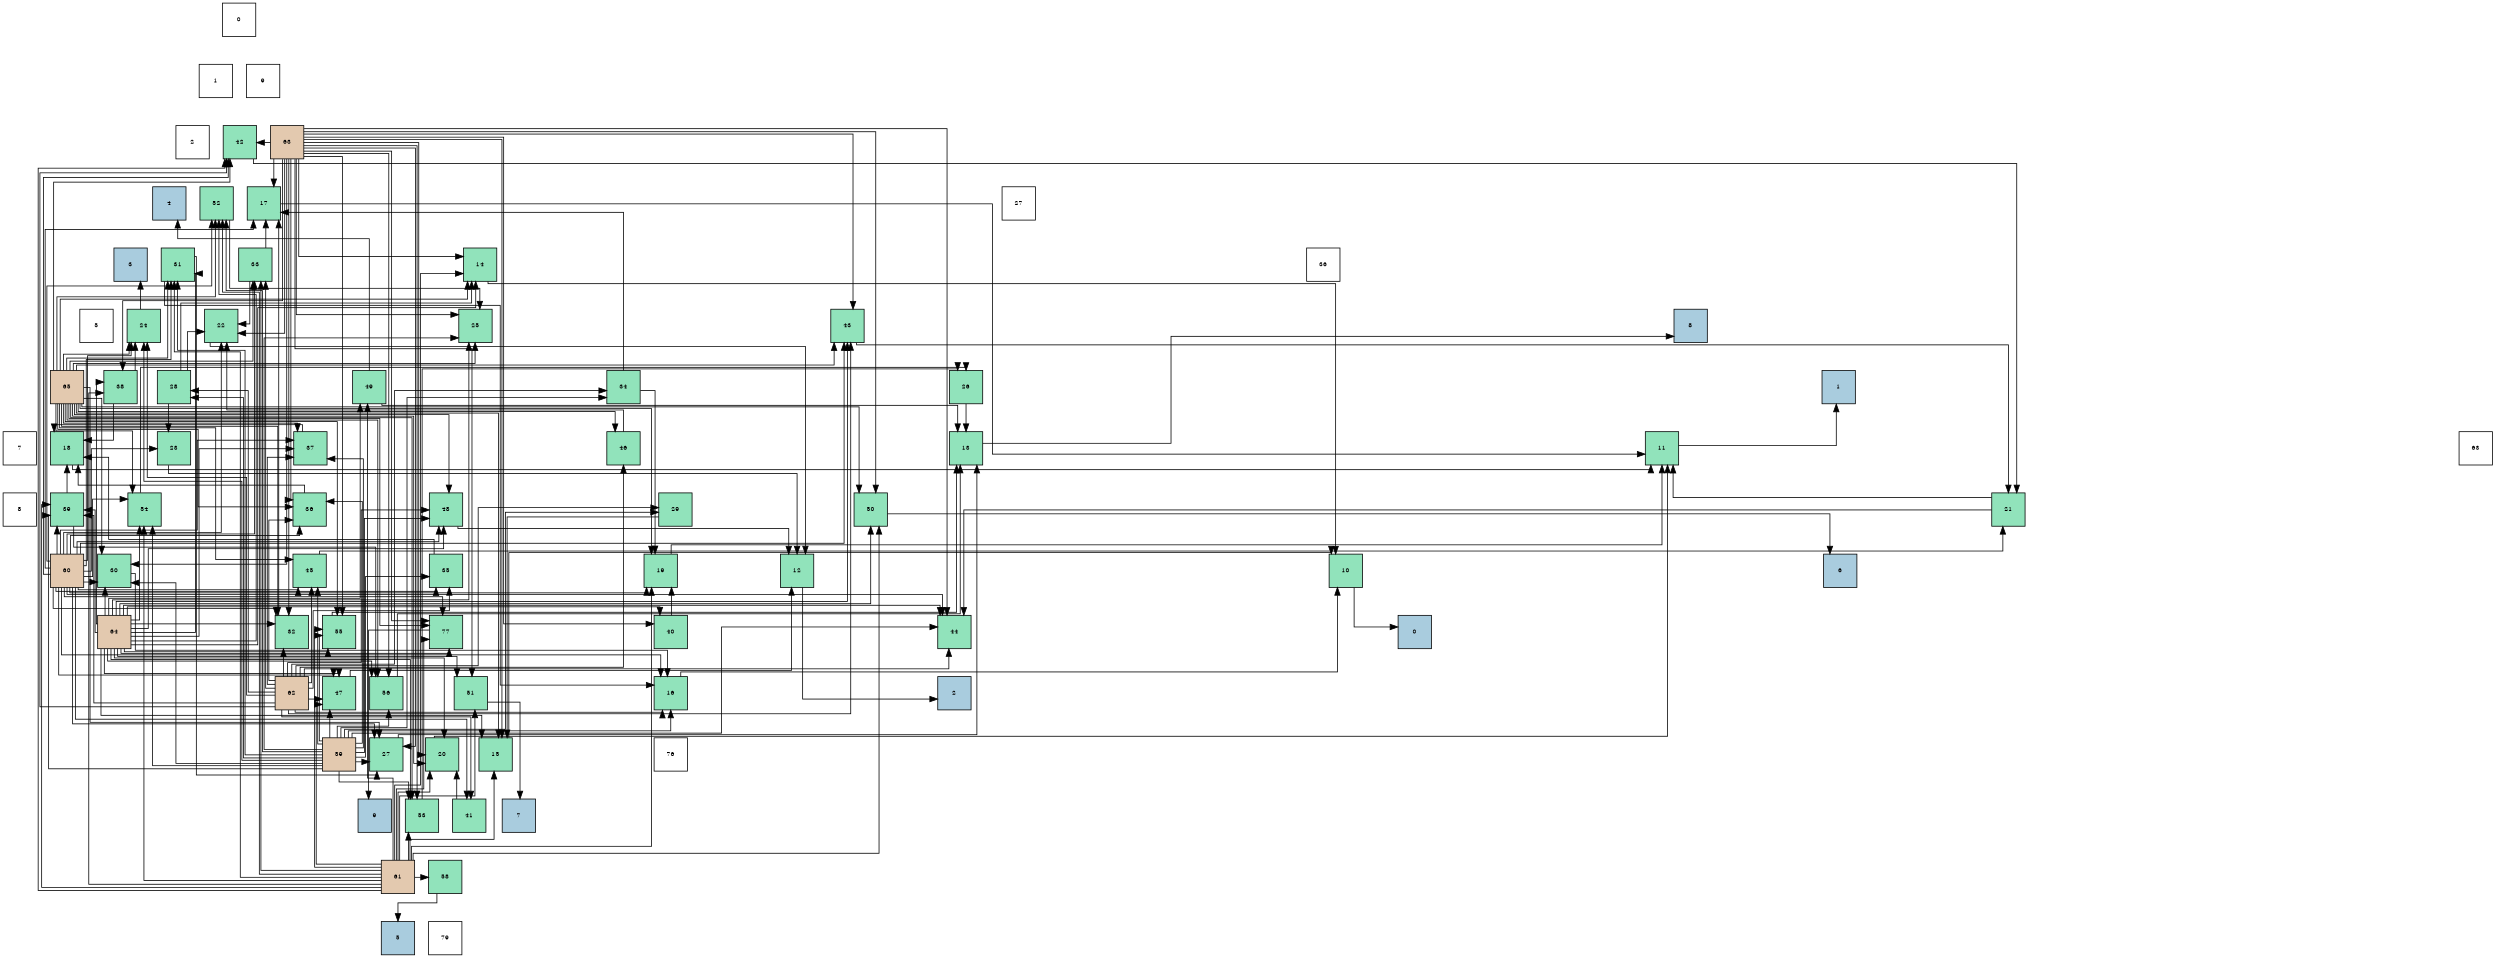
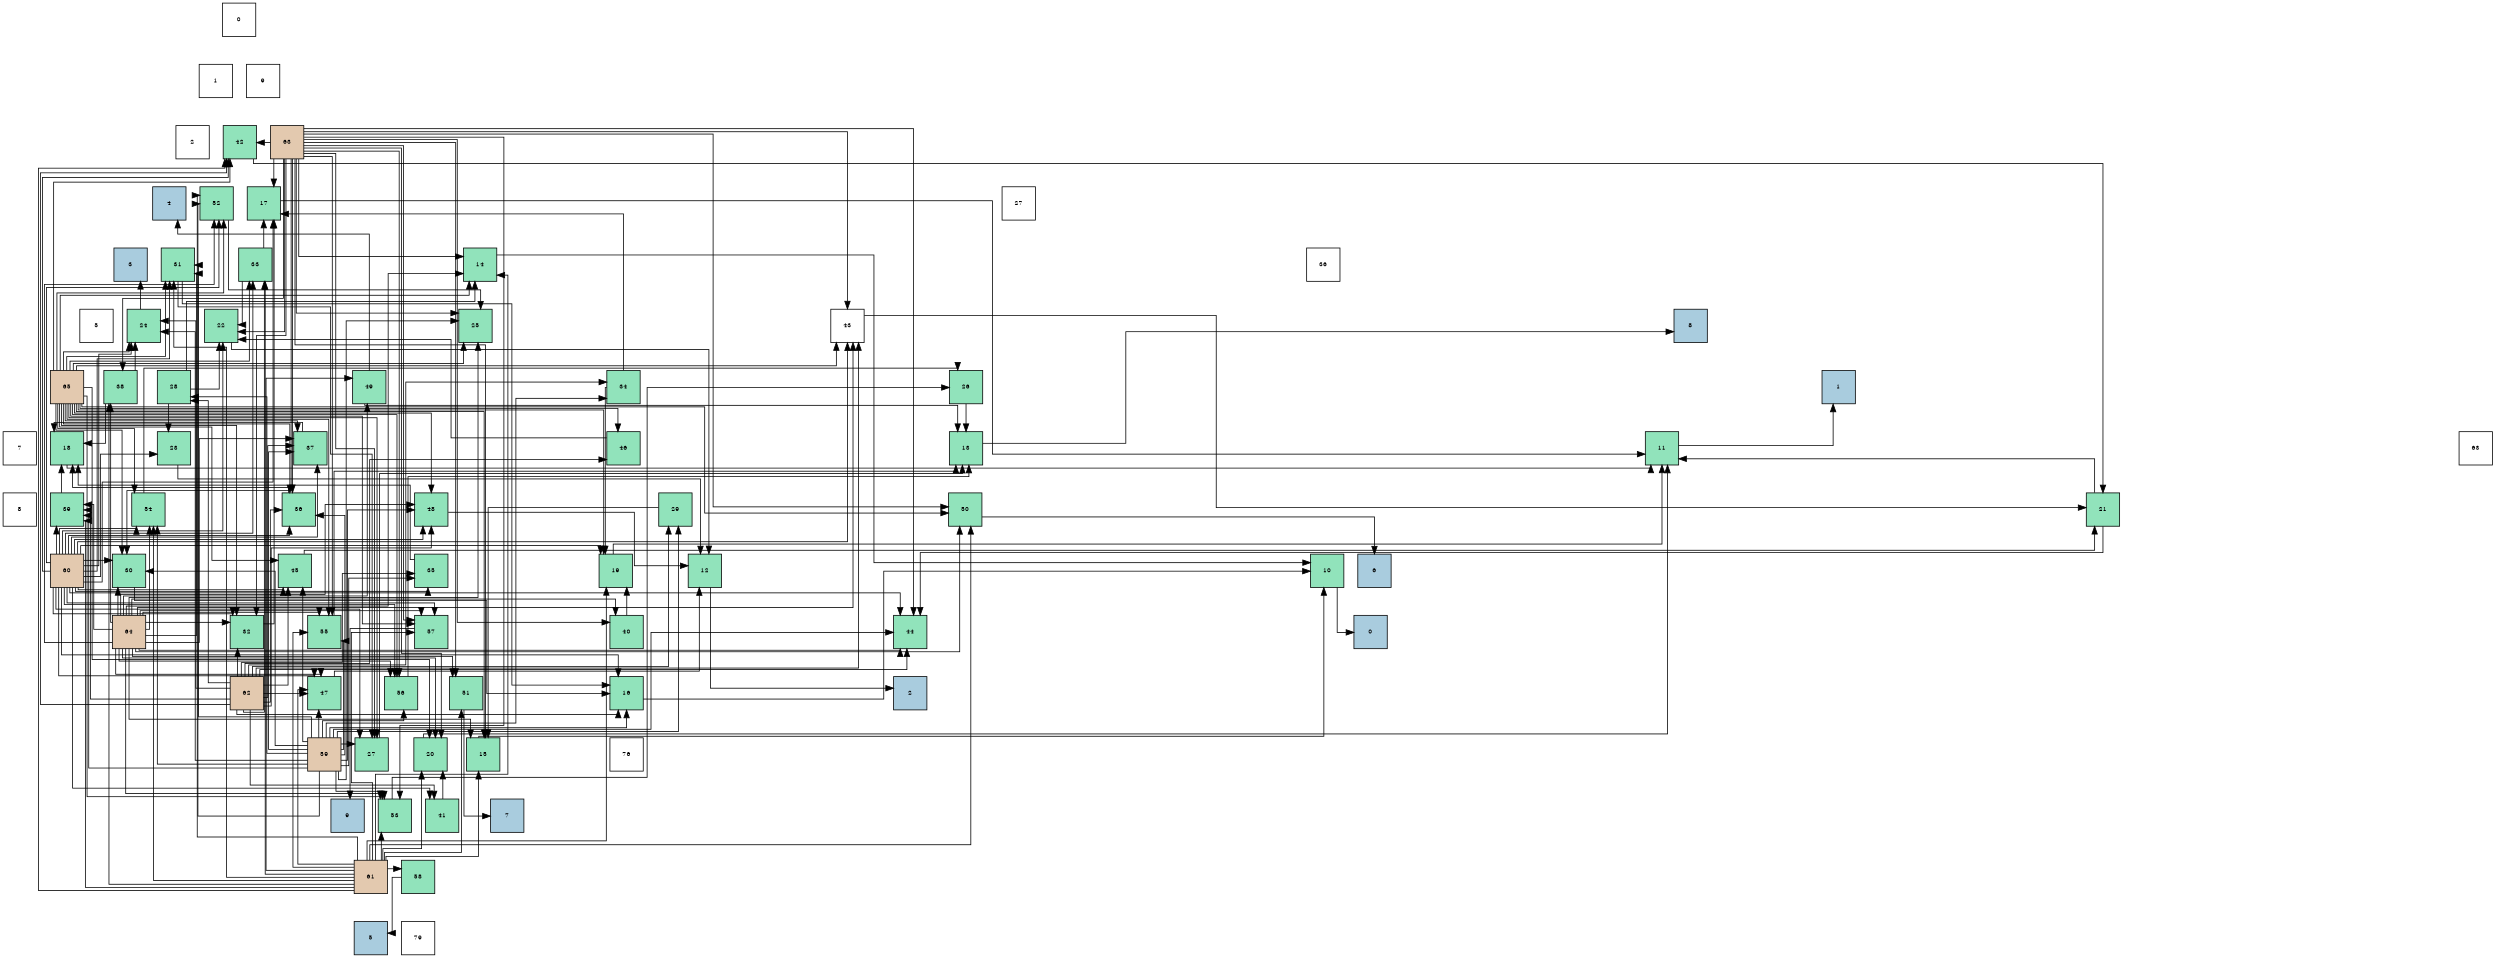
(847, 326) -> (847, 326)
(275, 547) -> (253, 604)
(446, 632) -> (431, 632)
